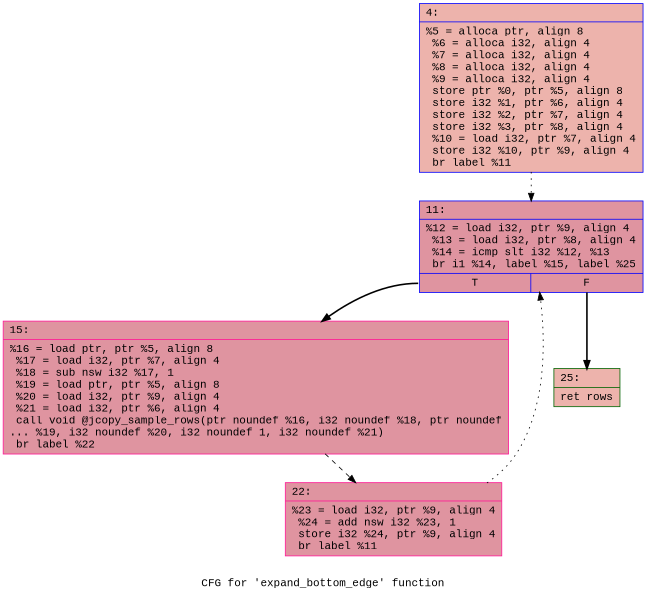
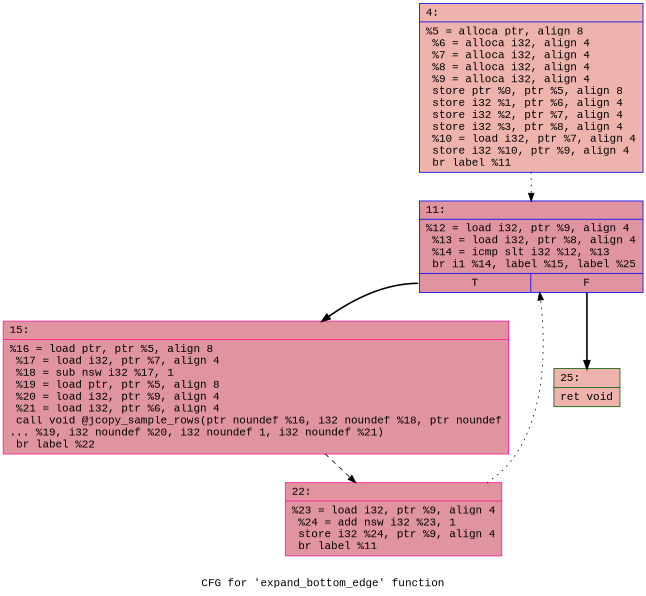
(587, 397) -> (587, 397)
